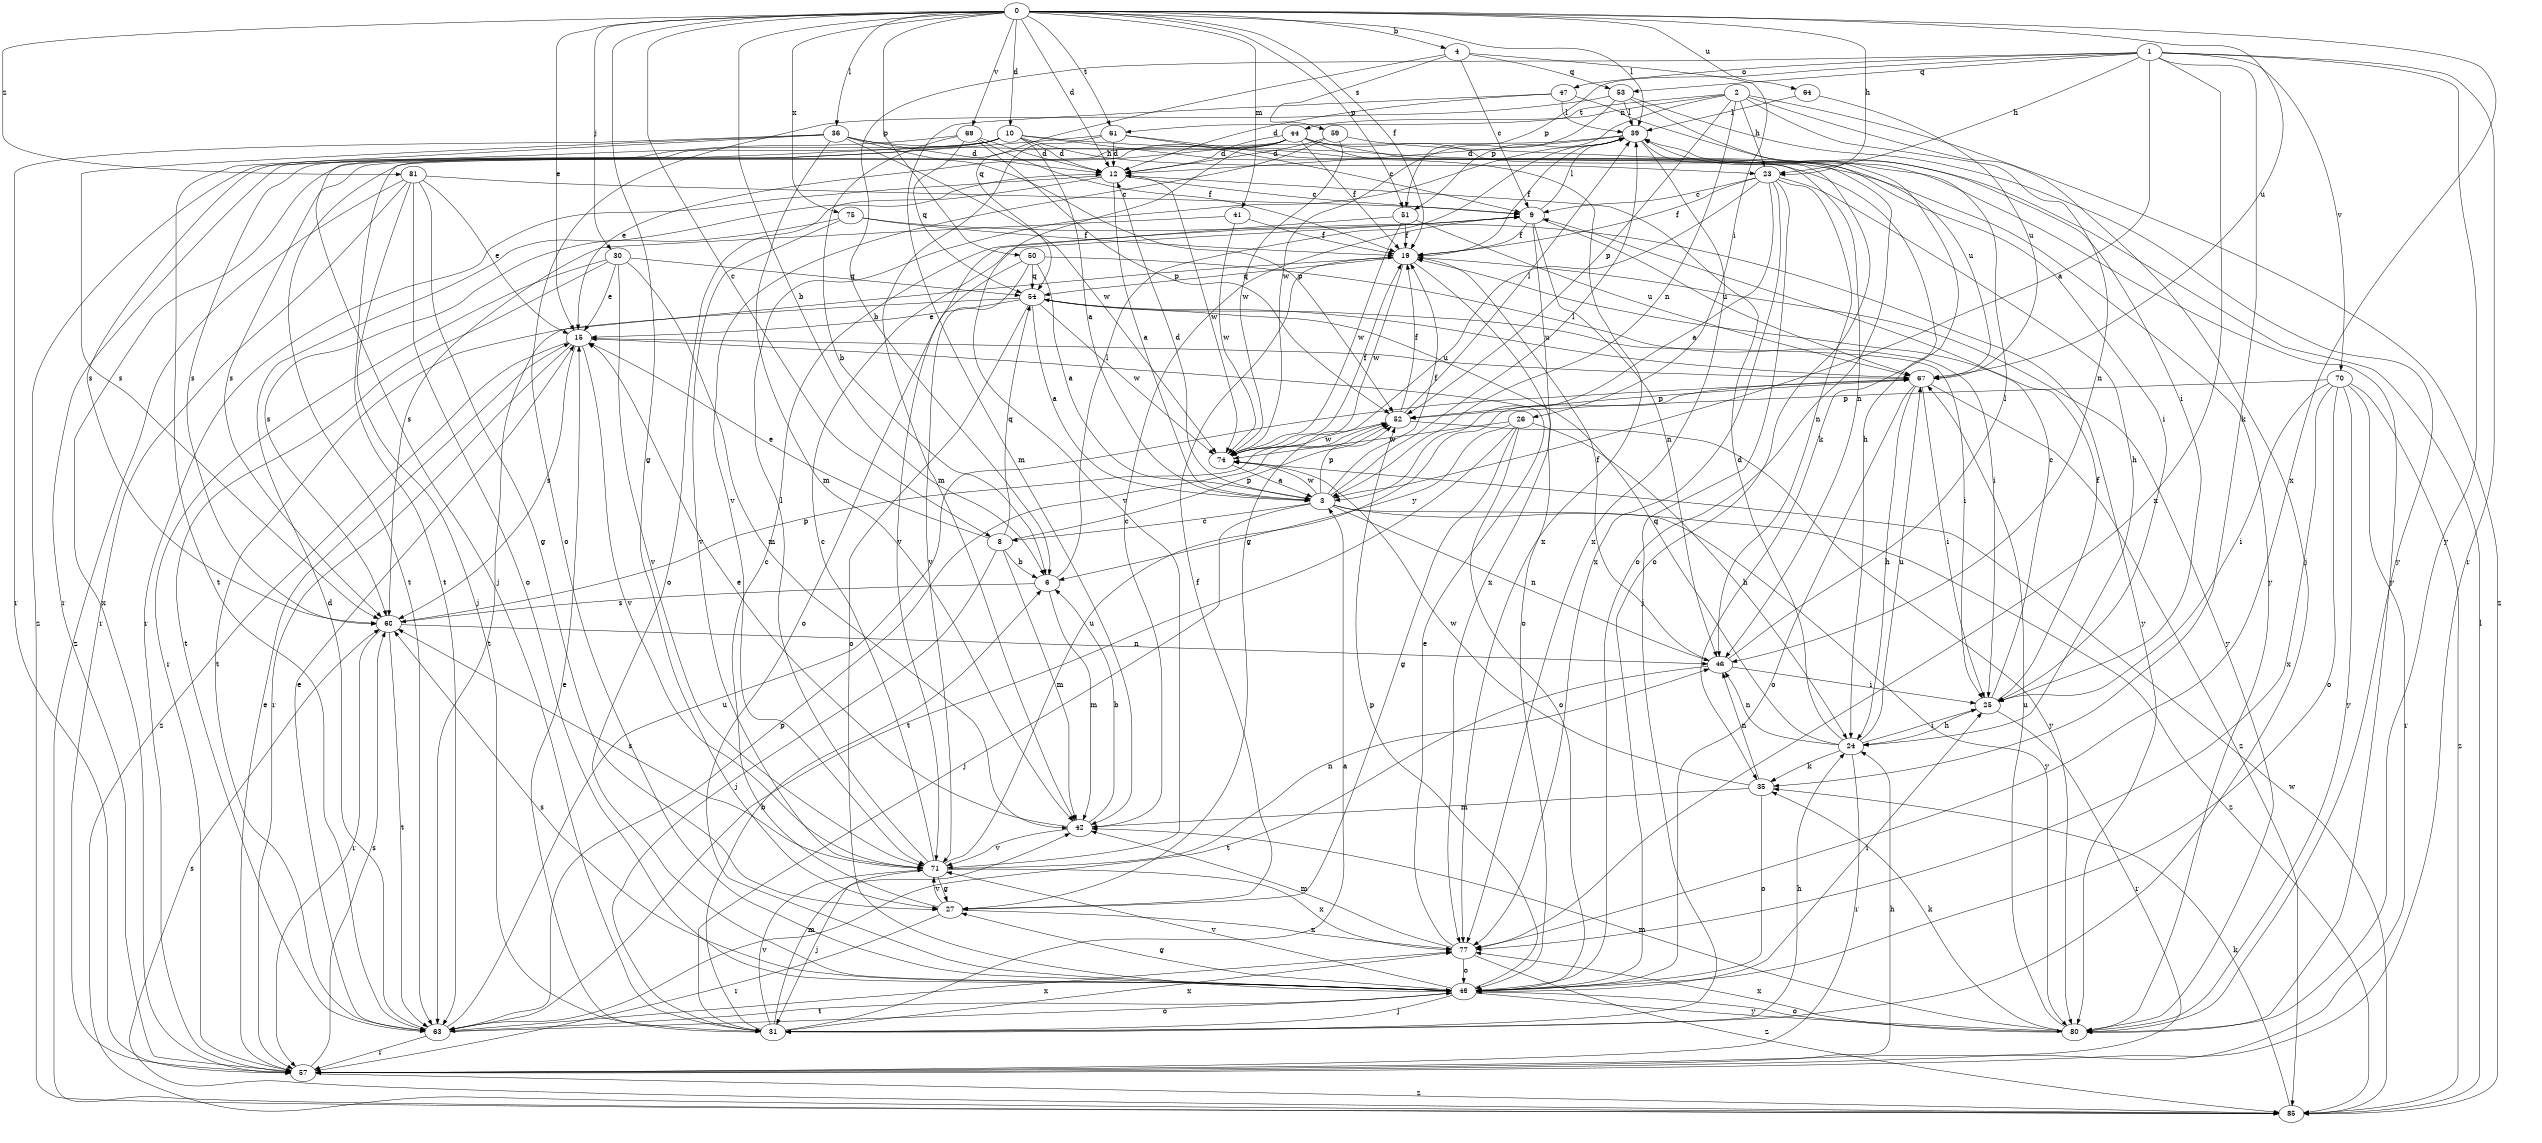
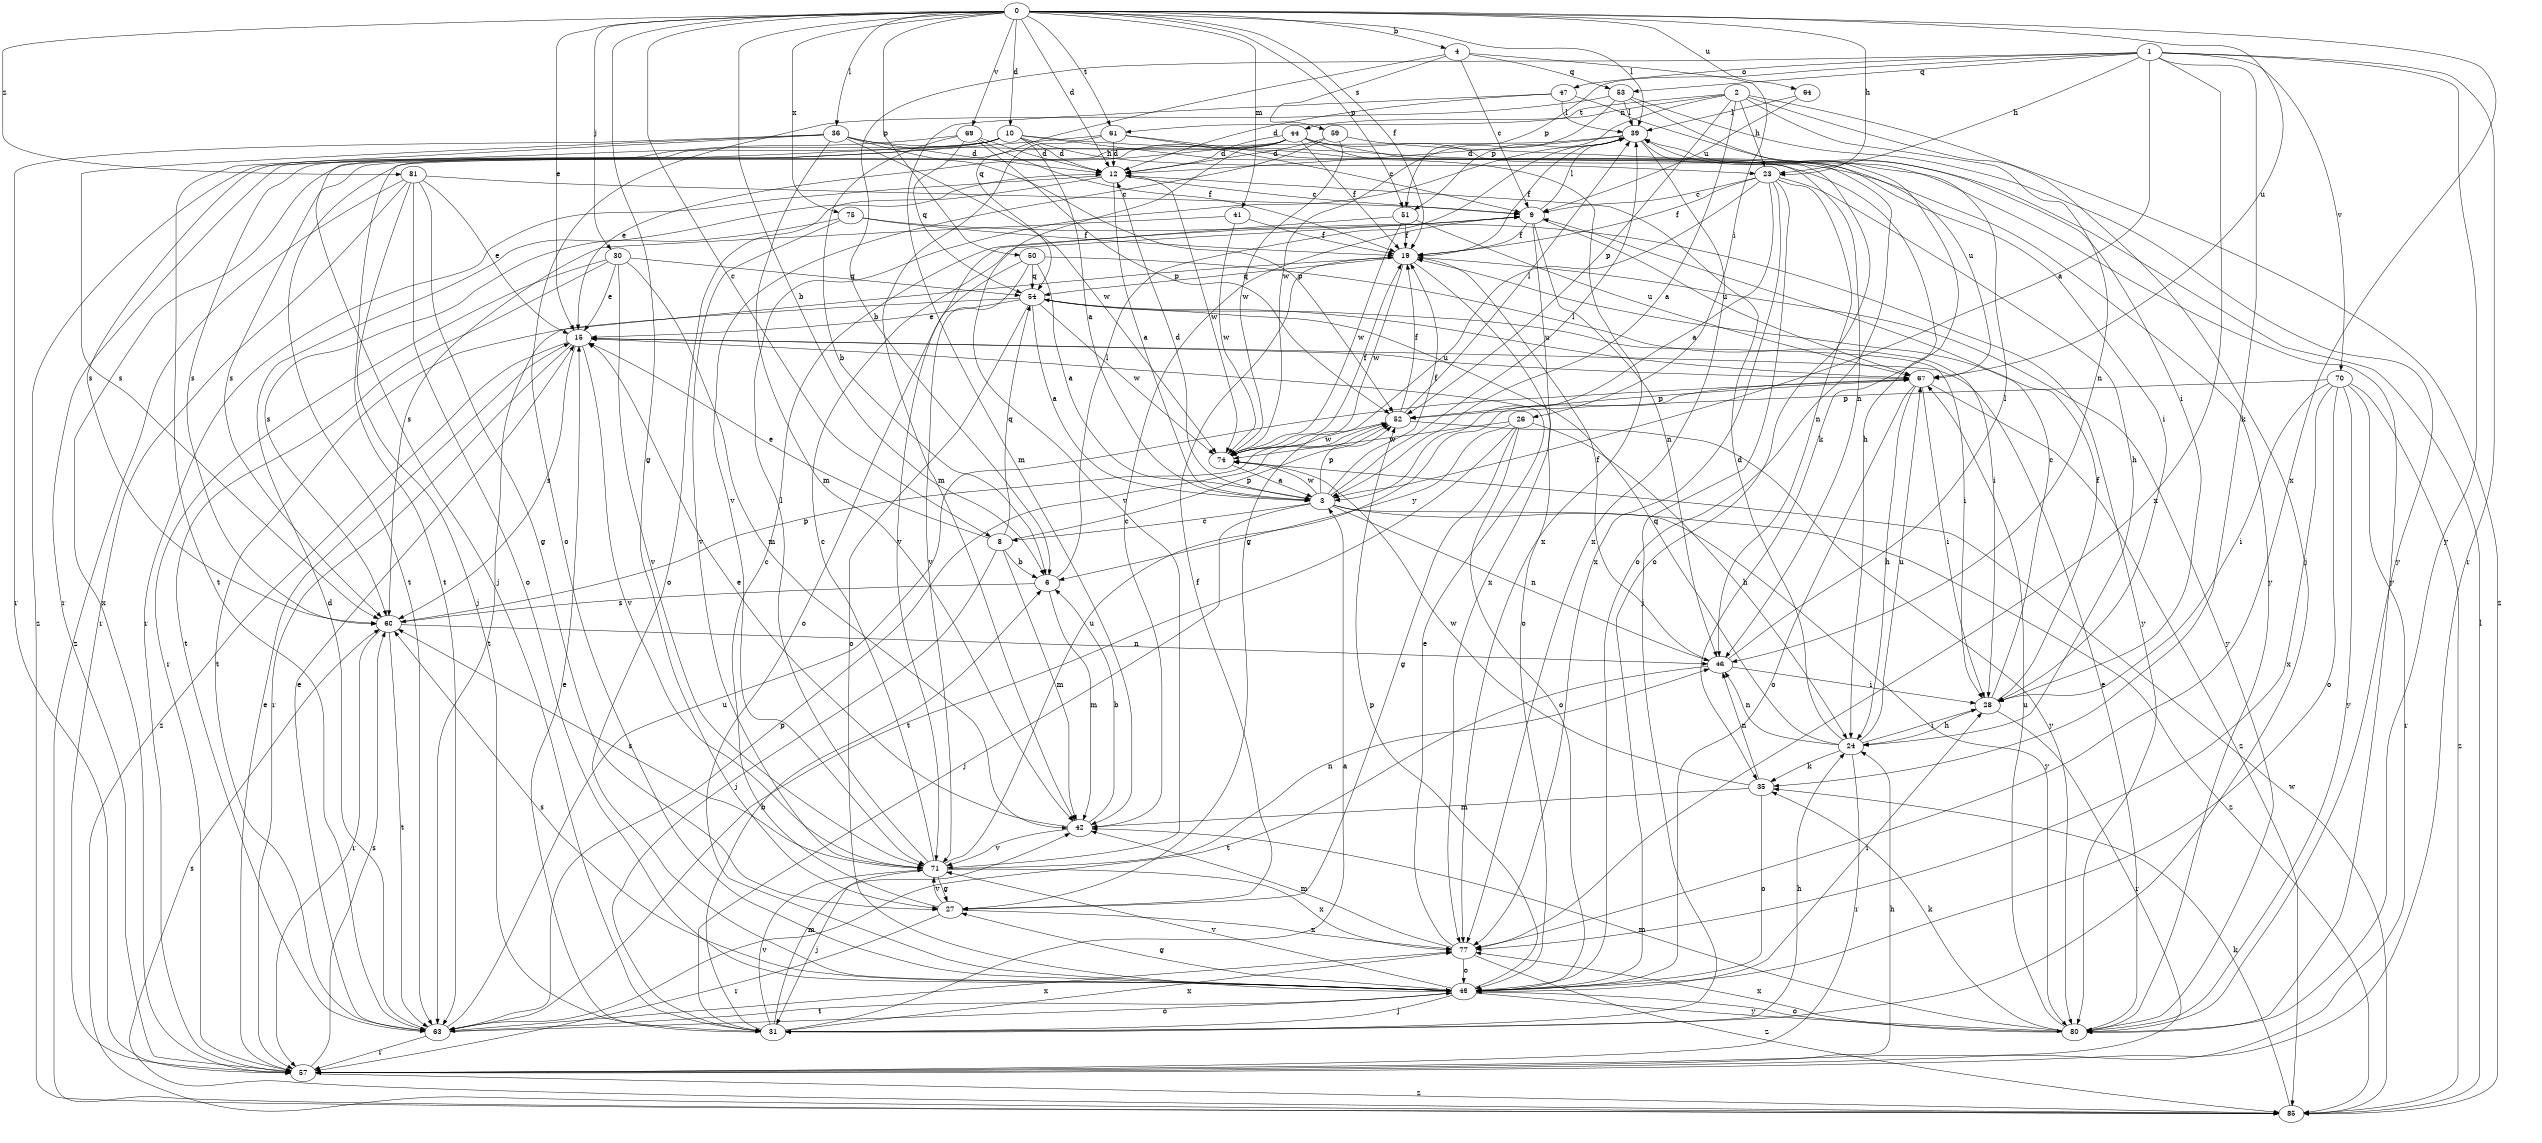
(2014, 207) -> (1670, 166)
(1667, 297) -> (1667, 297)
none -> (1691, 360)
(1988, 706) -> (1988, 706)
